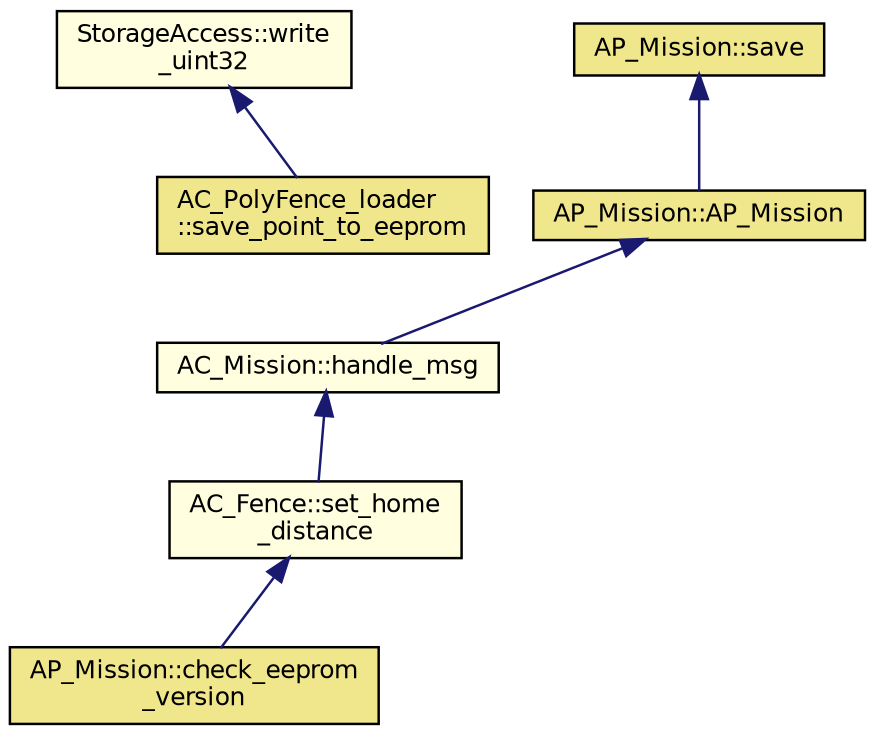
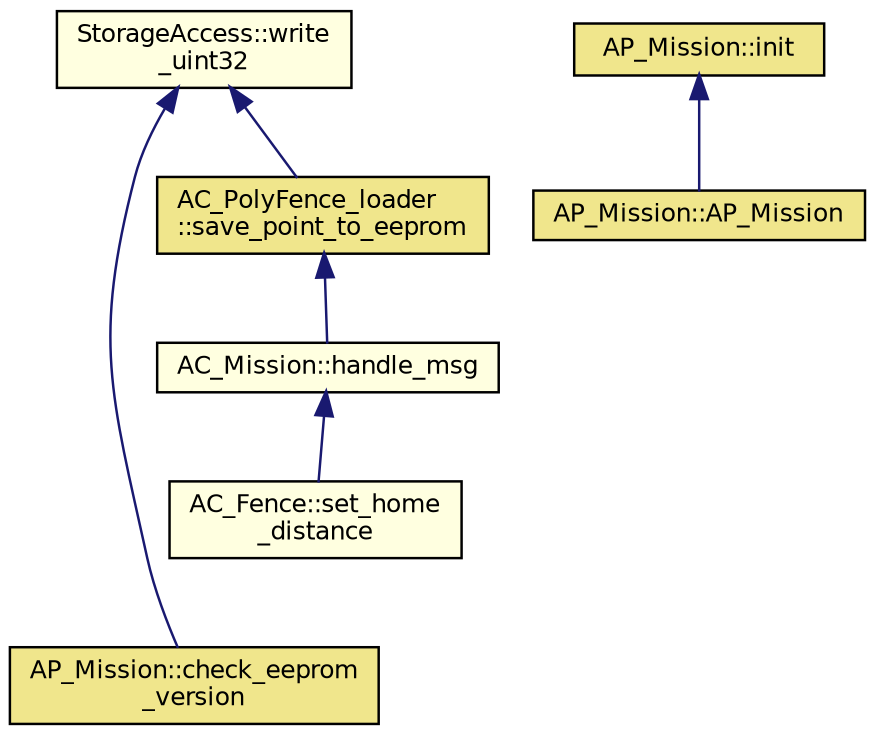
(699, 49) -> (699, 49)
(502, 296) -> (326, 311)
(247, 613) -> (113, 378)
